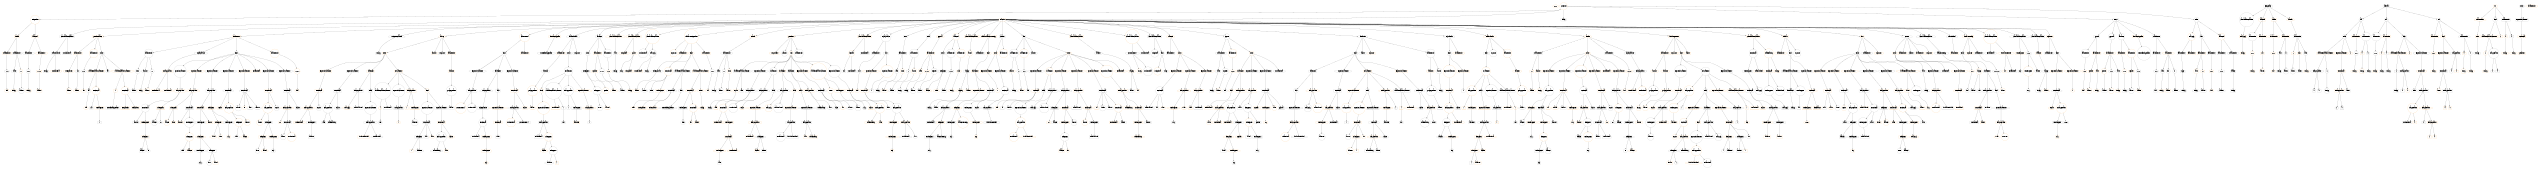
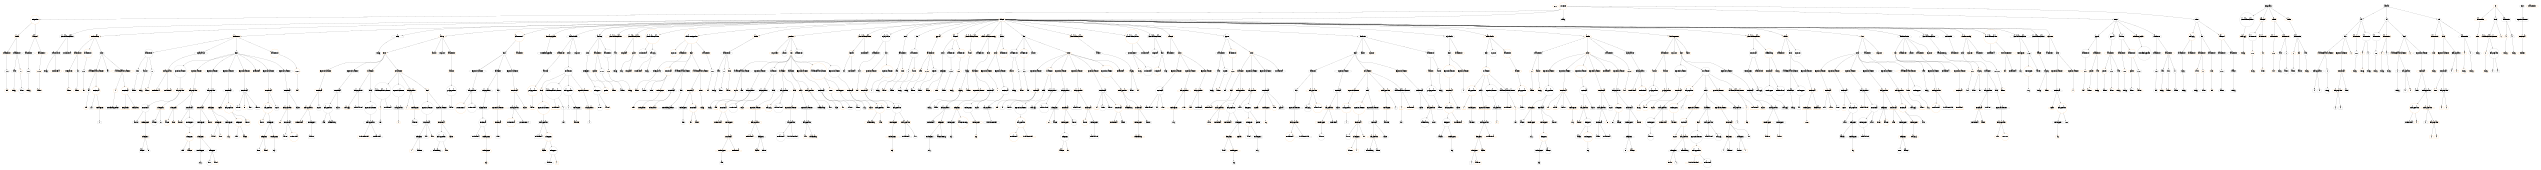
(397, 37) -> (398, 37)
(1907, 37) -> (1905, 37)
